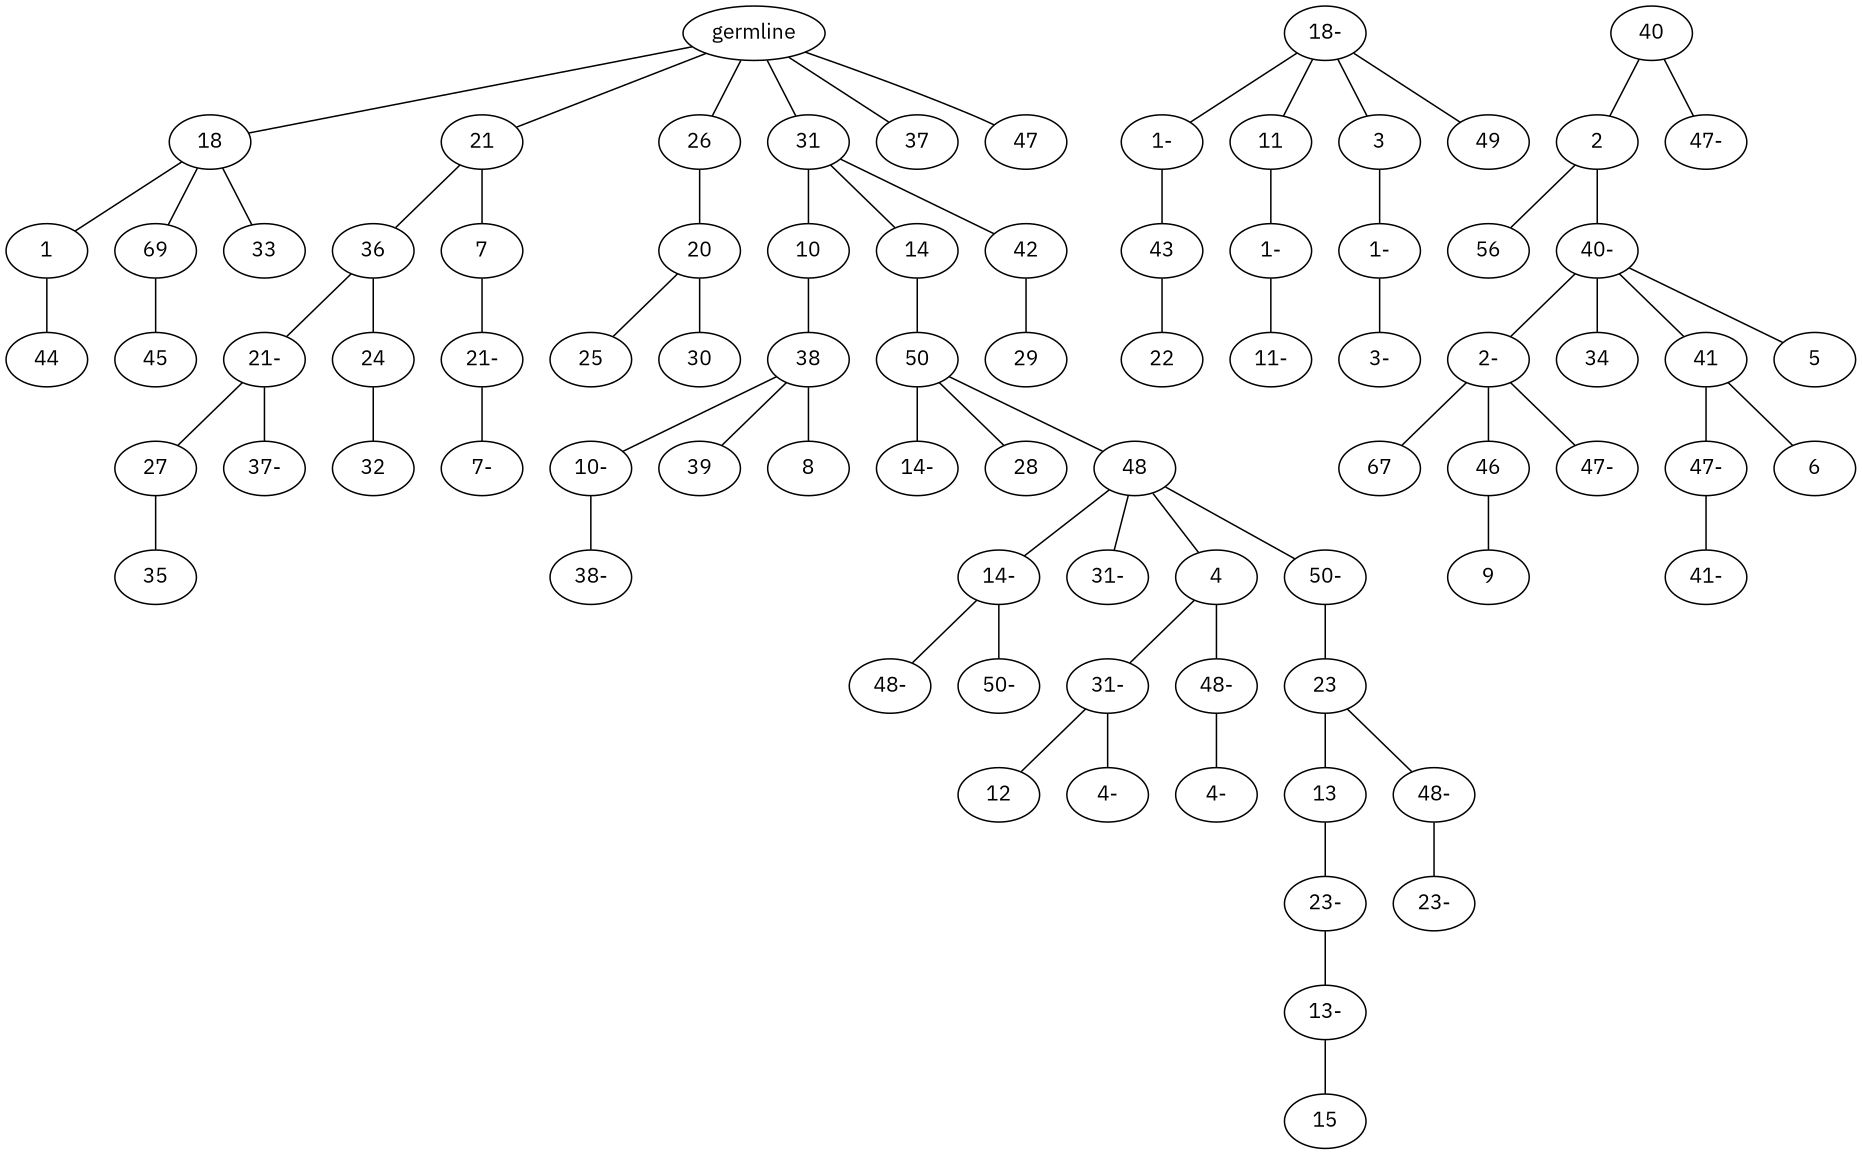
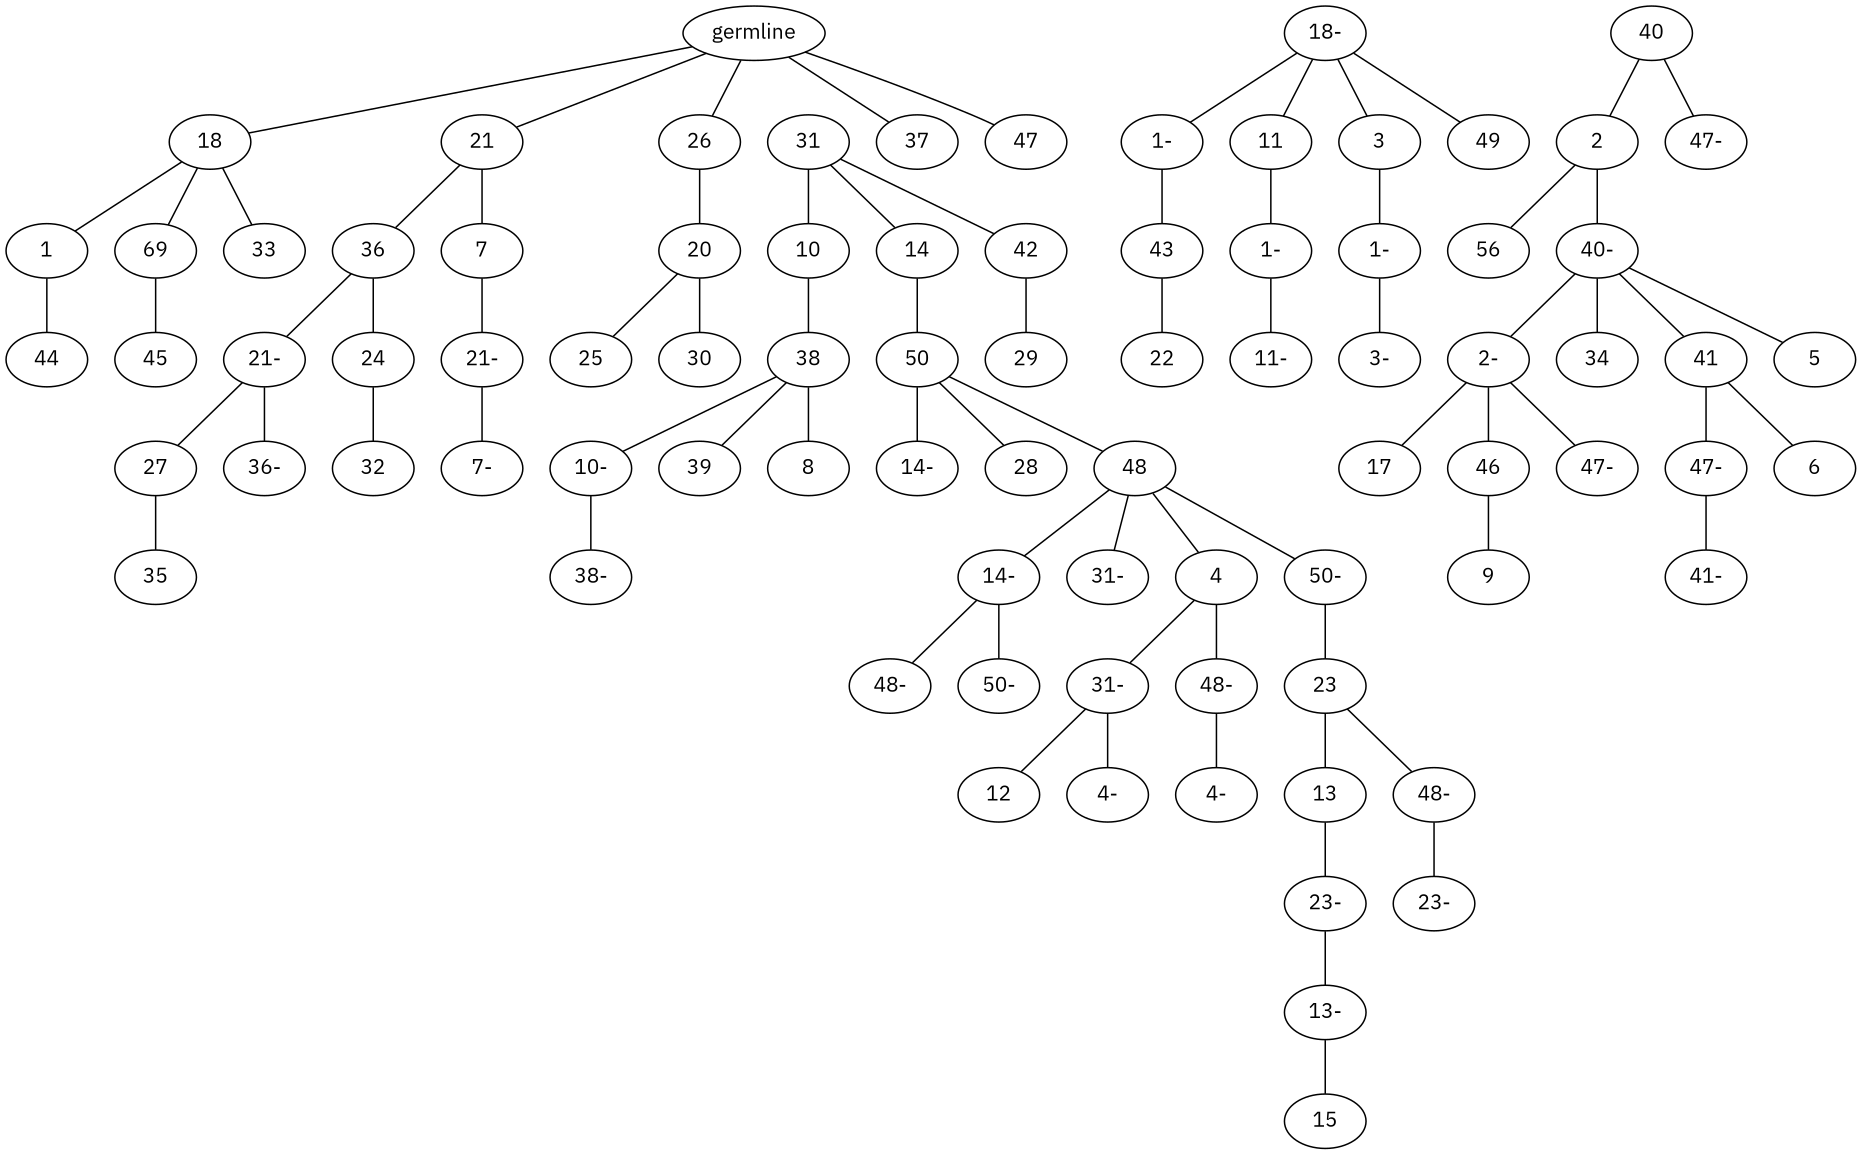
(781, 88) -> none
(264, 468) -> (264, 468)
(1380, 468) -> (1380, 468)
